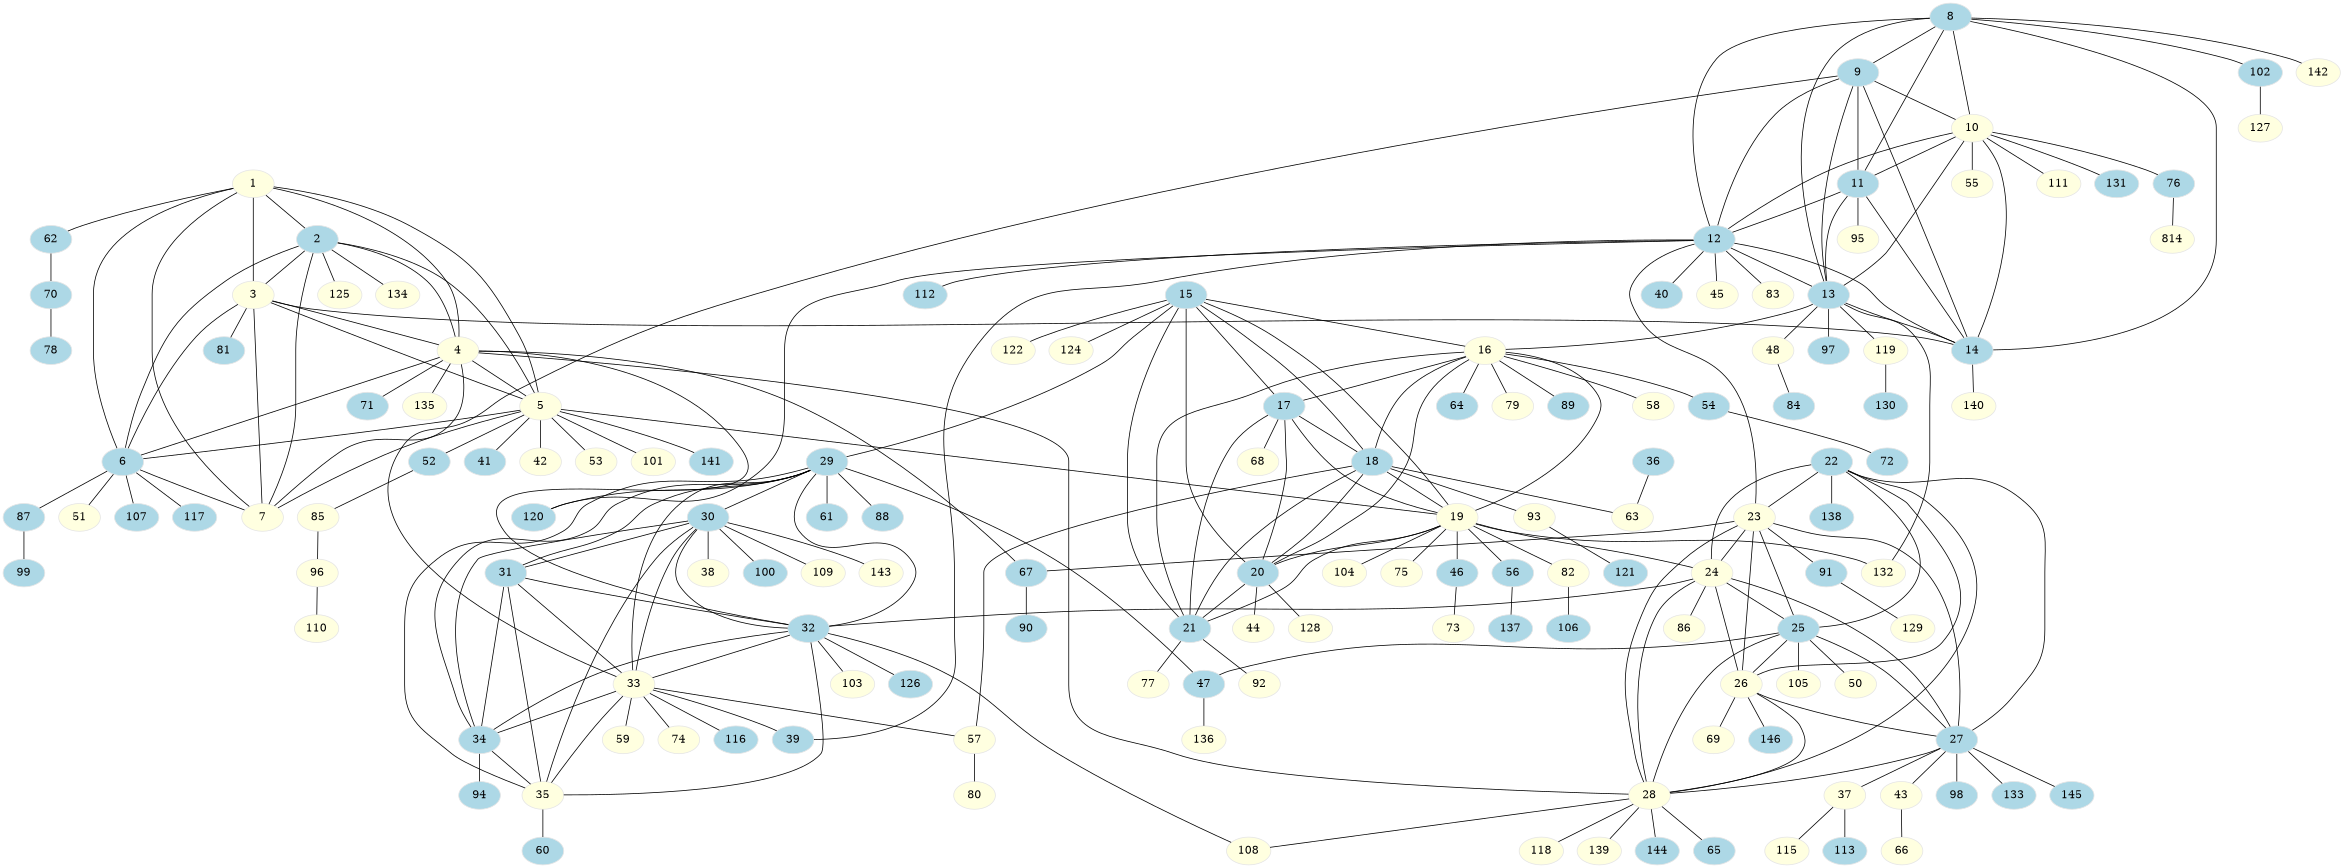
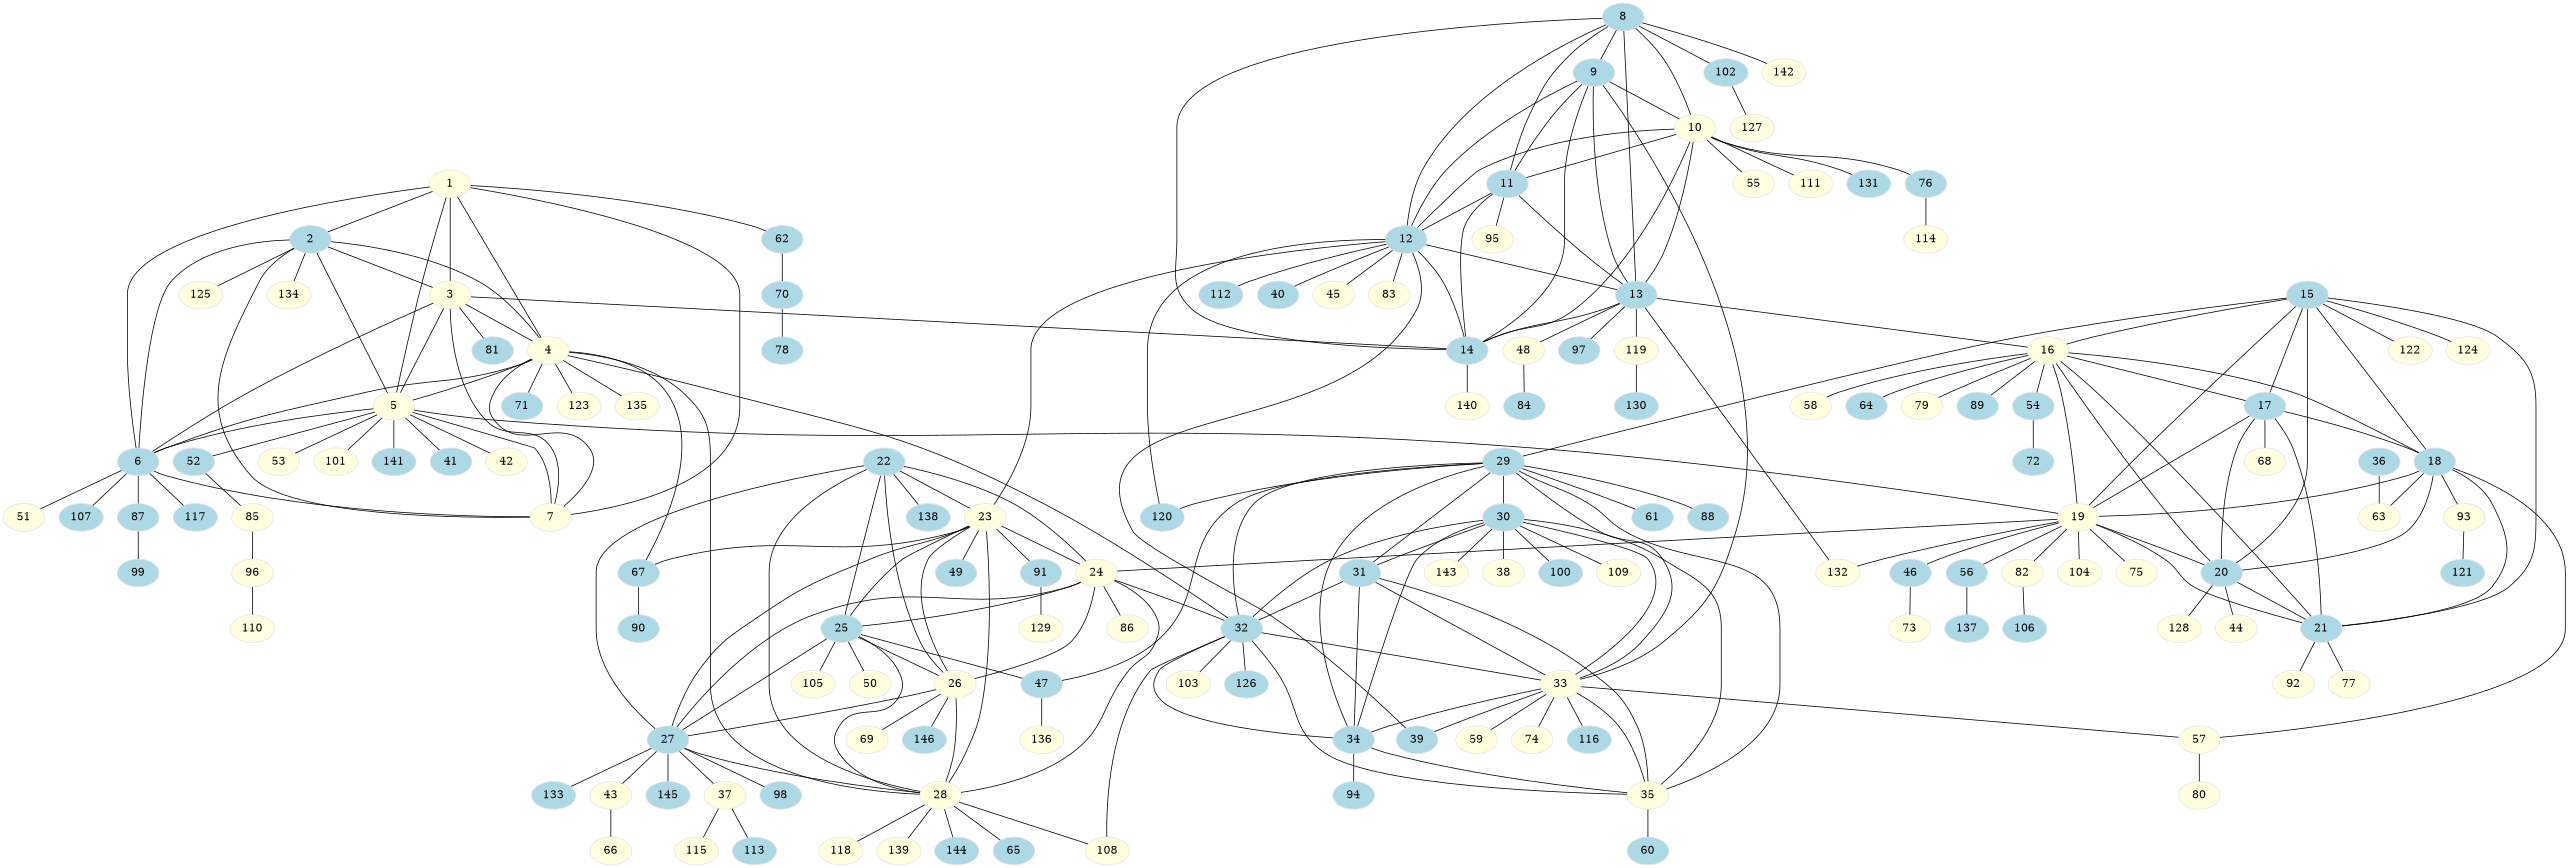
(2172, 239) -> (1926, 239)
none -> (579, 406)
none -> (956, 573)
